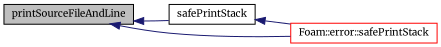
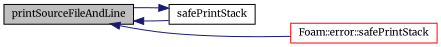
(278, 22) -> (146, 8)
